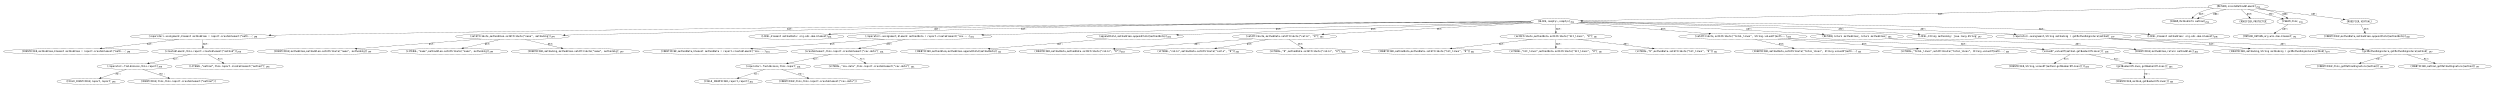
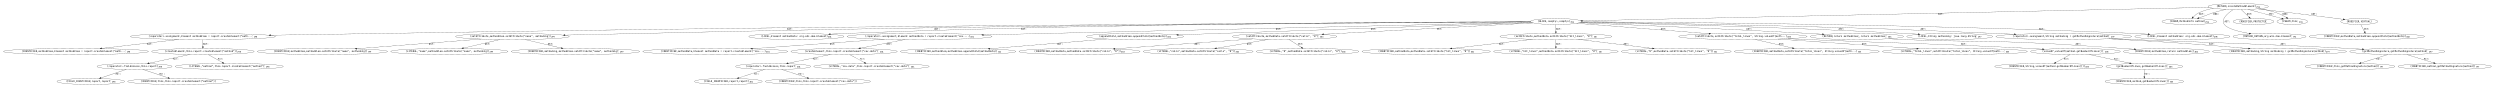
(2282, 28) -> (2227, 27)
